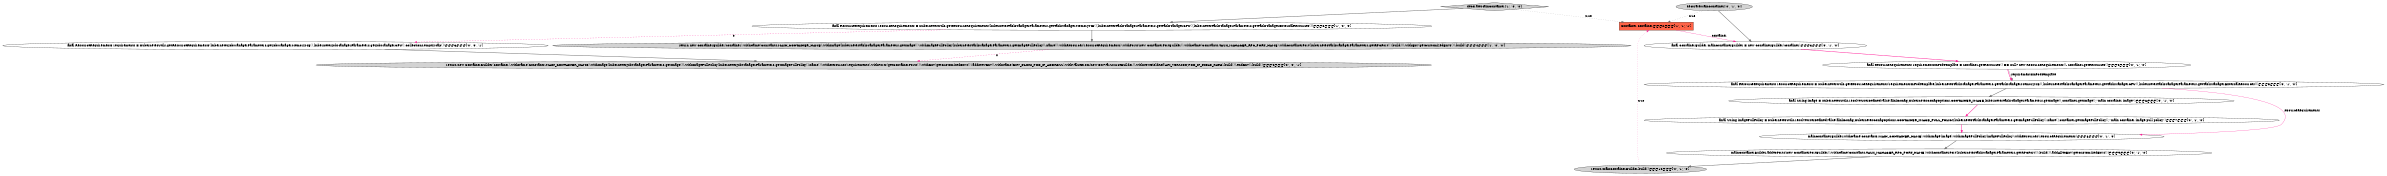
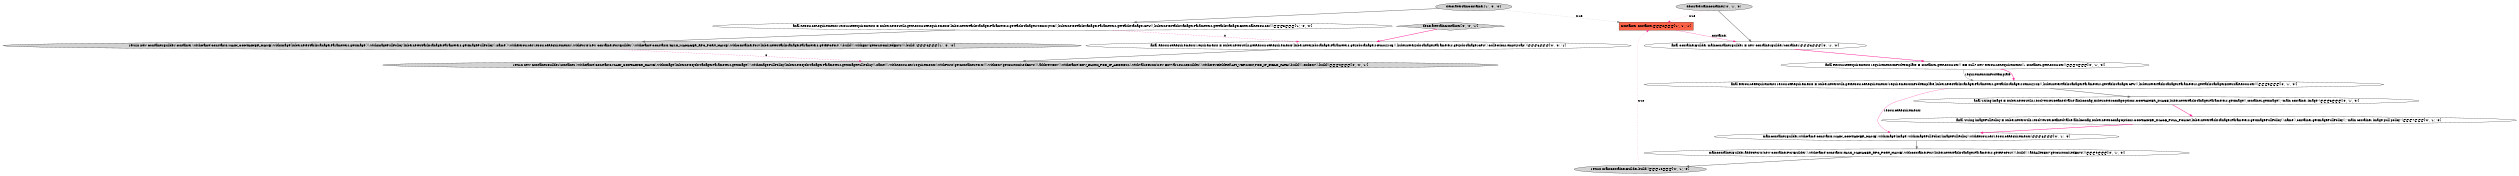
(1495, 7) -> (1474, 7)
(1687, 16) -> (1687, 16)
none -> (1450, 26)
